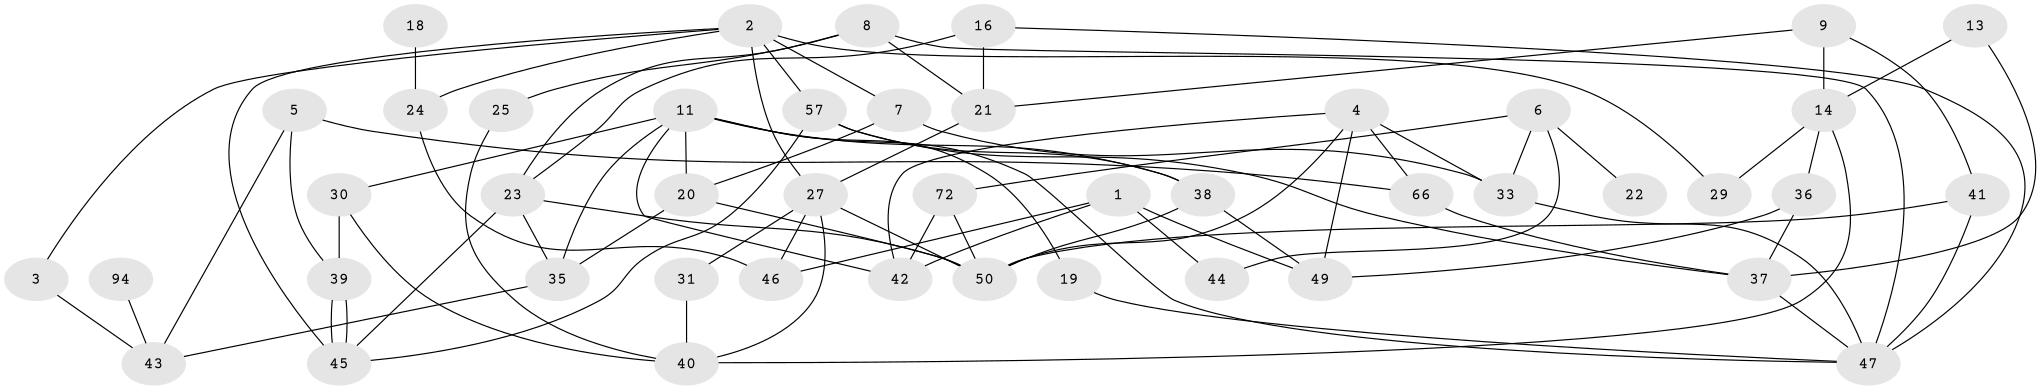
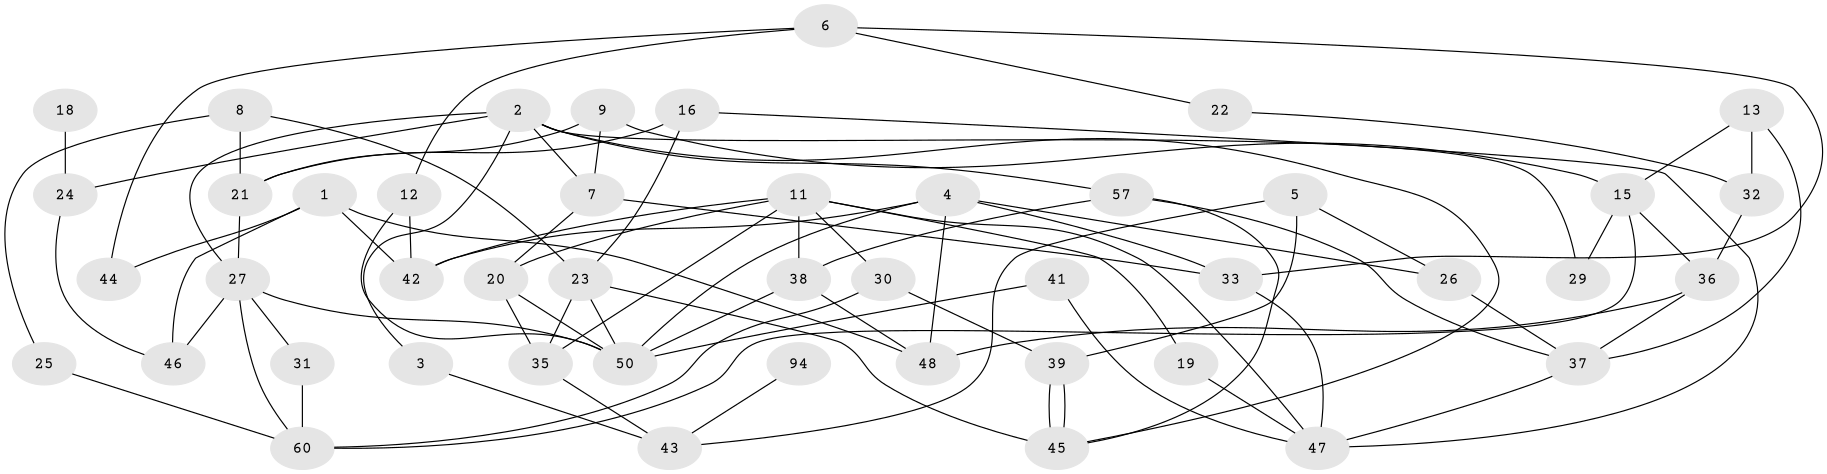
(1576, 62) -> none
(1935, 103) -> (598, 152)
(1824, 110) -> (1623, 195)
(945, 195) -> (409, 195)
(1421, 195) -> (1449, 279)
none -> (1752, 195)
(1320, 279) -> (928, 364)
(687, 364) -> (302, 448)
